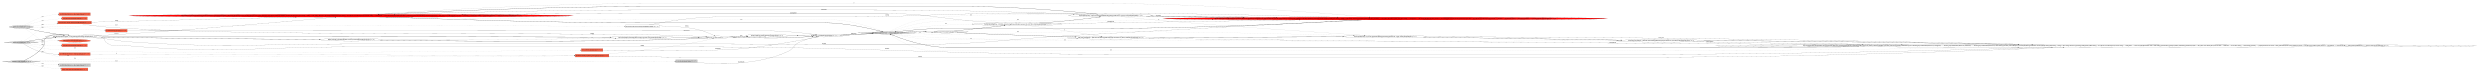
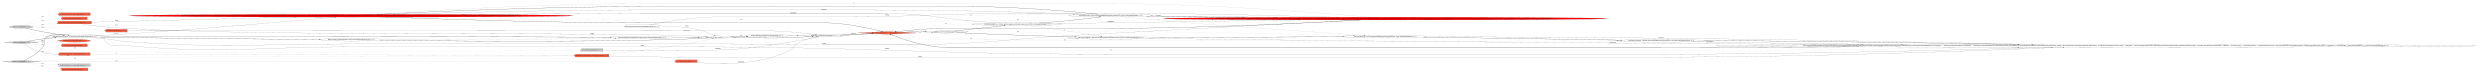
(887, 33) -> (887, 33)
(592, 50) -> (592, 50)
(686, 61) -> (686, 61)
